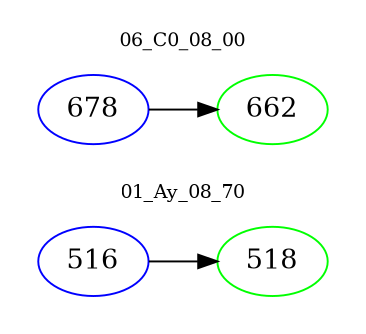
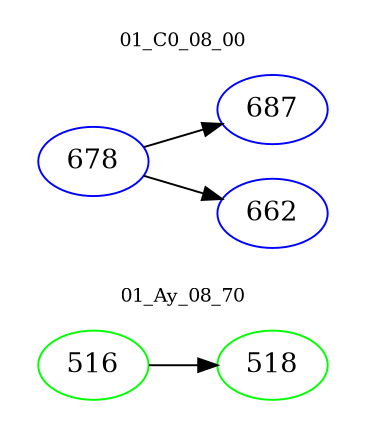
(183, 41) -> (183, 41)
none -> (273, 110)
(273, 110) -> (273, 213)
(93, 261) -> (93, 365)
